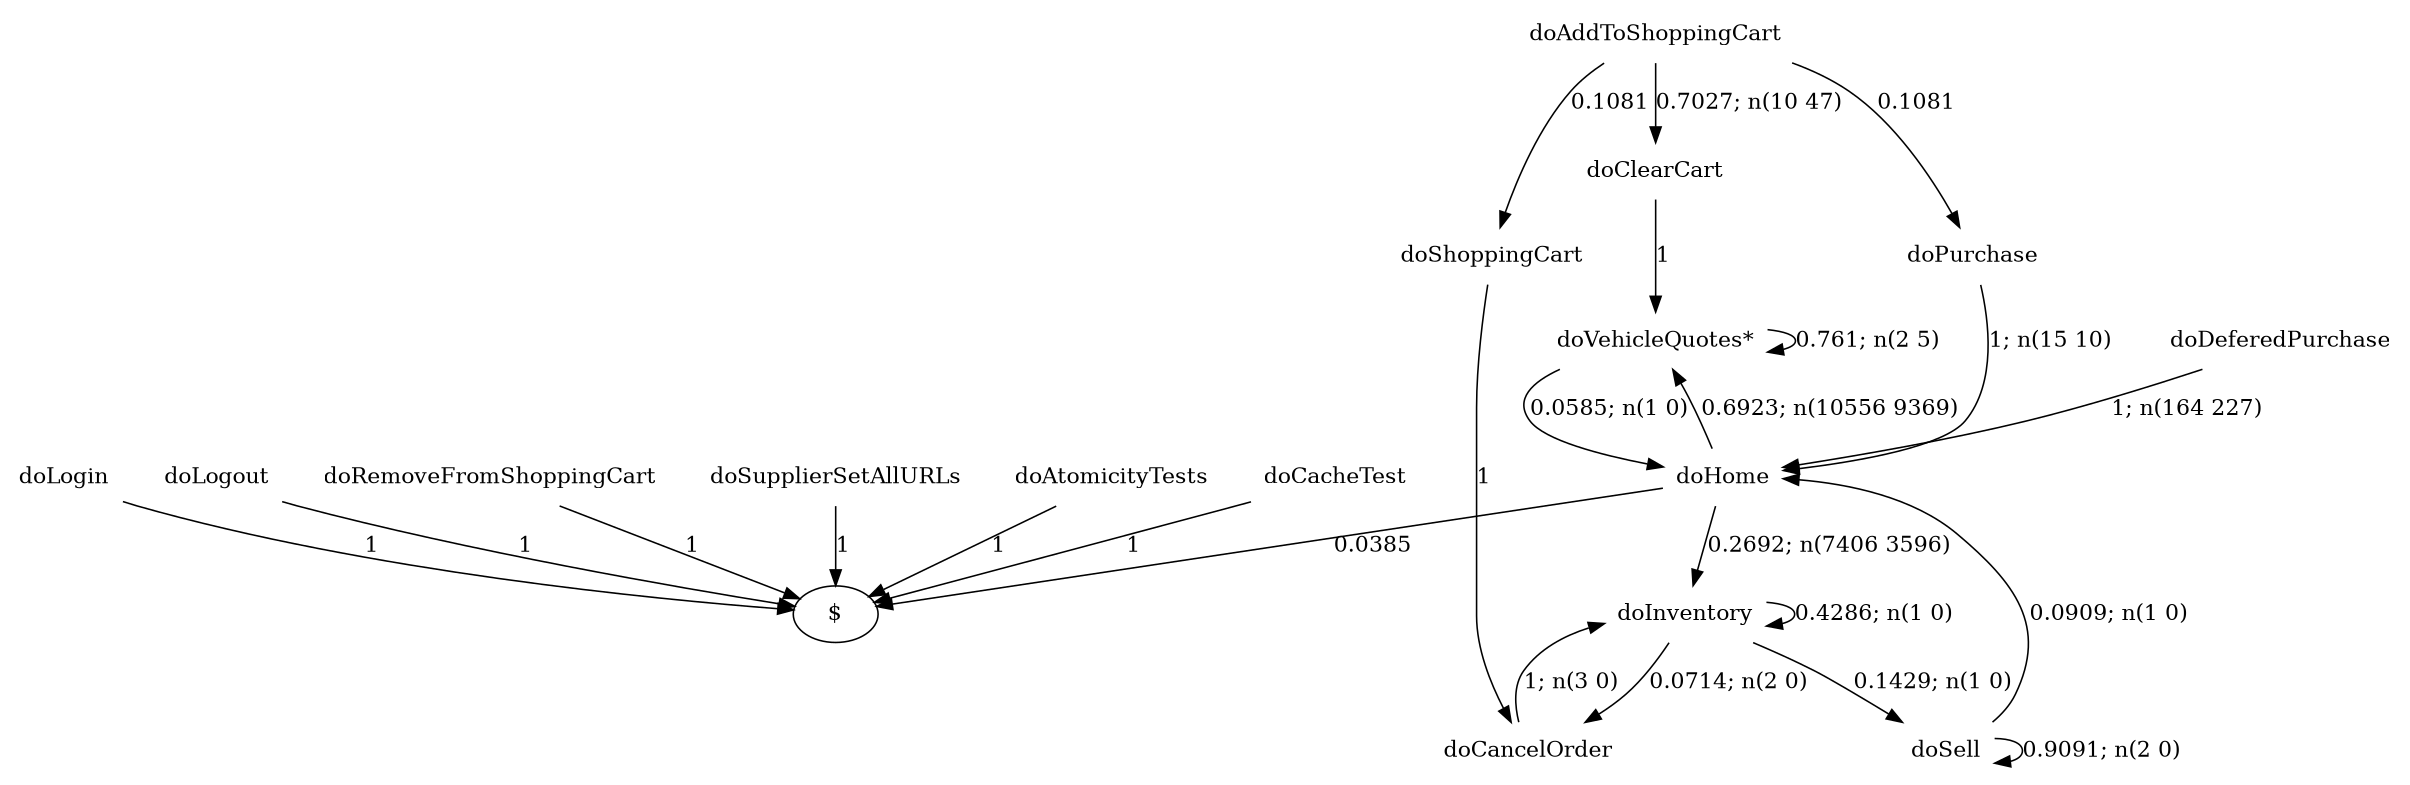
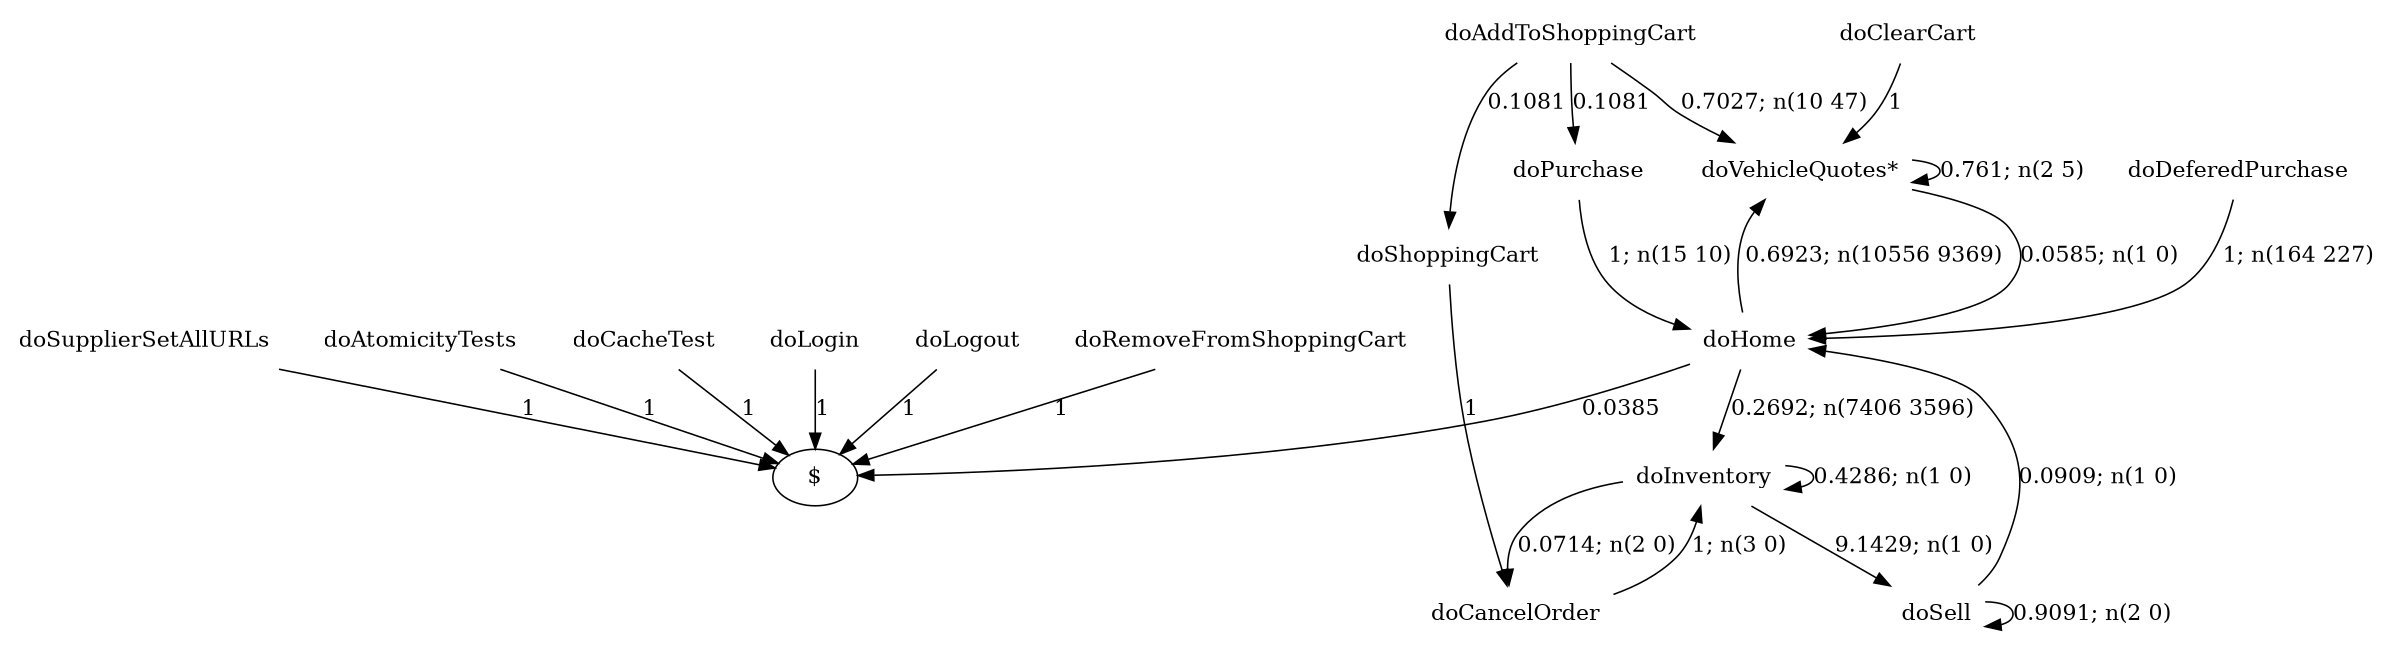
(1656, 95) -> (1664, 102)
(1933, 683) -> (1914, 546)
